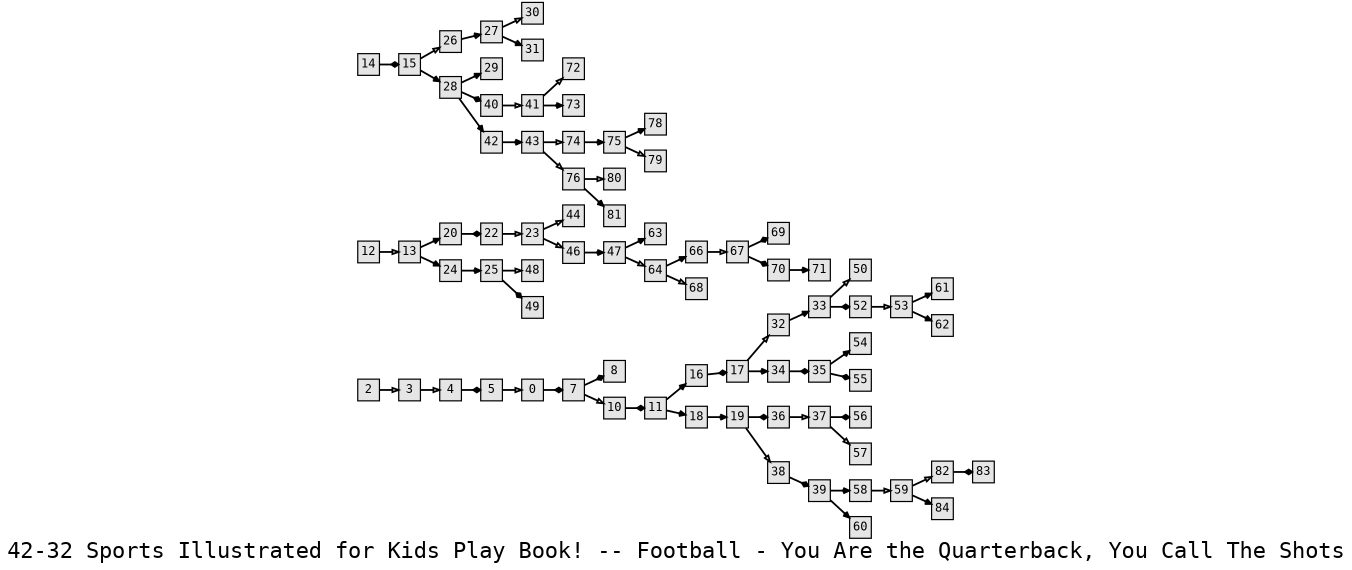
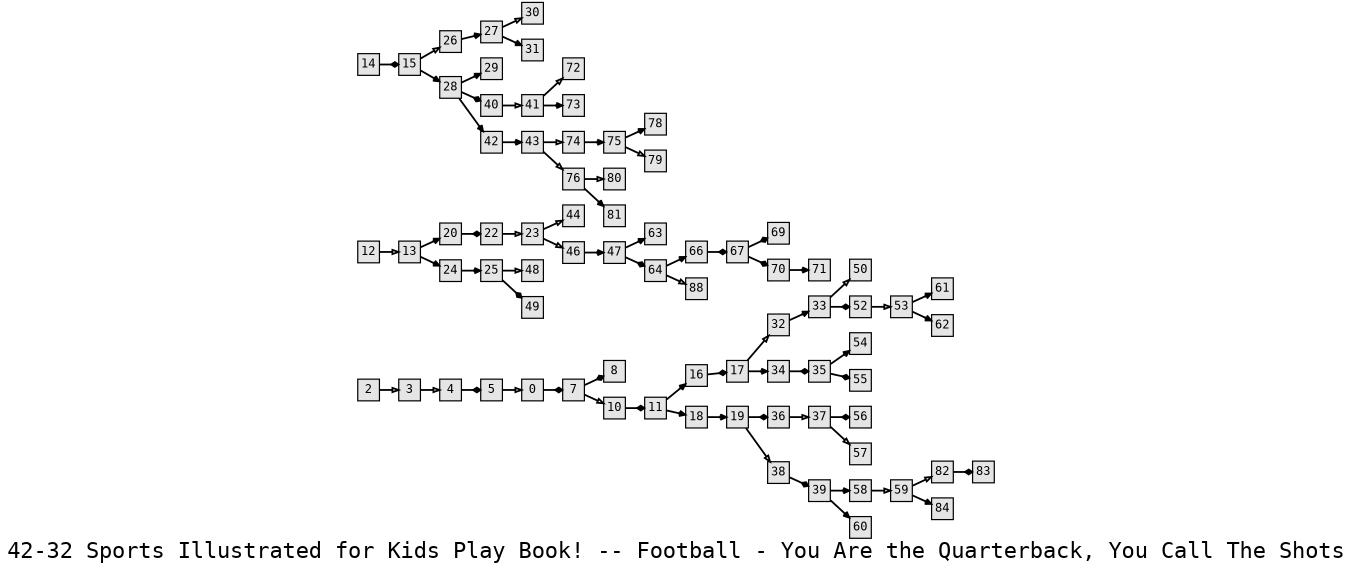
(714, 252) -> (713, 252)
(632, 260) -> (632, 260)
(697, 289) -> (697, 289)
